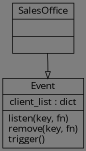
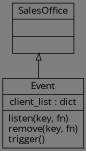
(48, 62) -> (39, 69)
